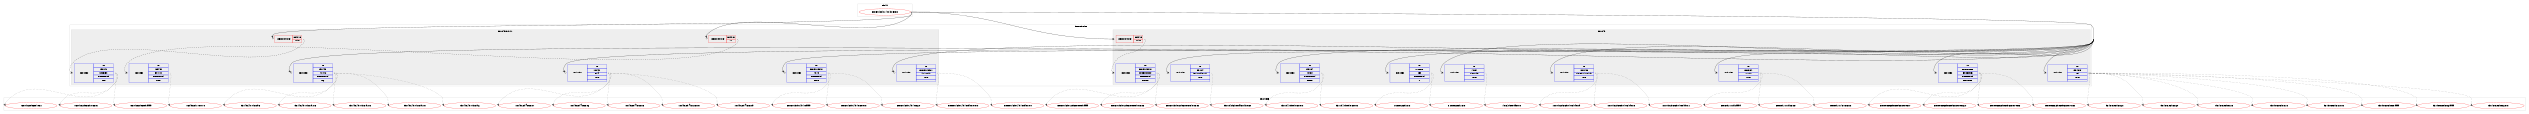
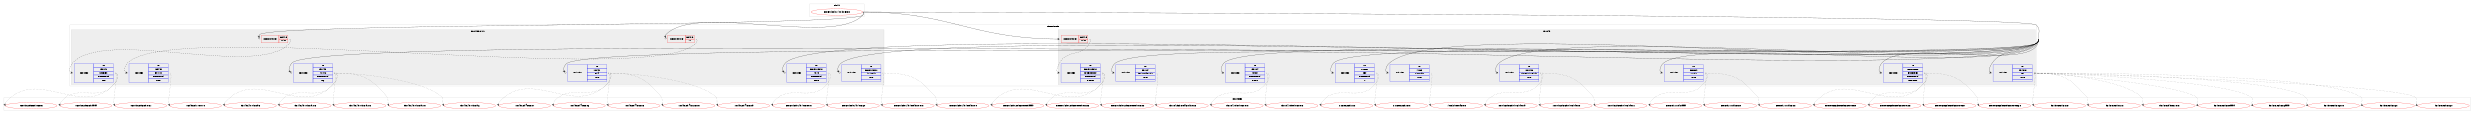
(799, 106) -> none
(1840, 106) -> (1786, 106)
(2334, 106) -> (2169, 106)
